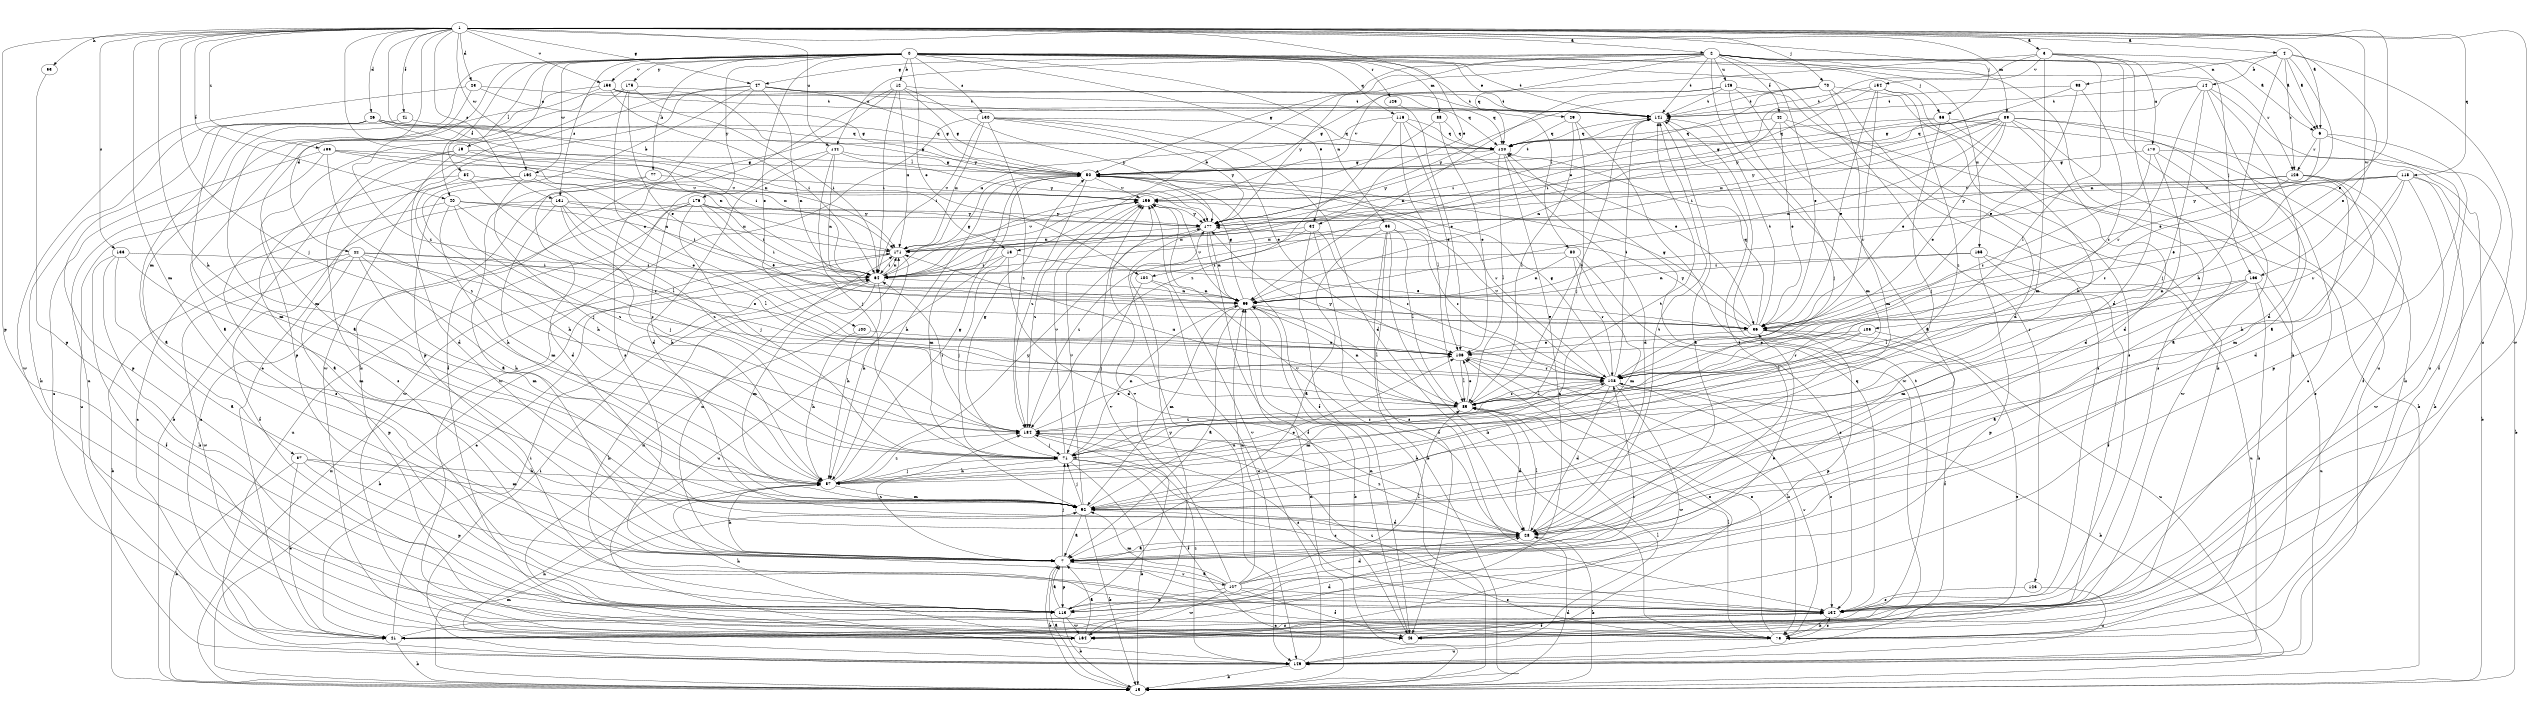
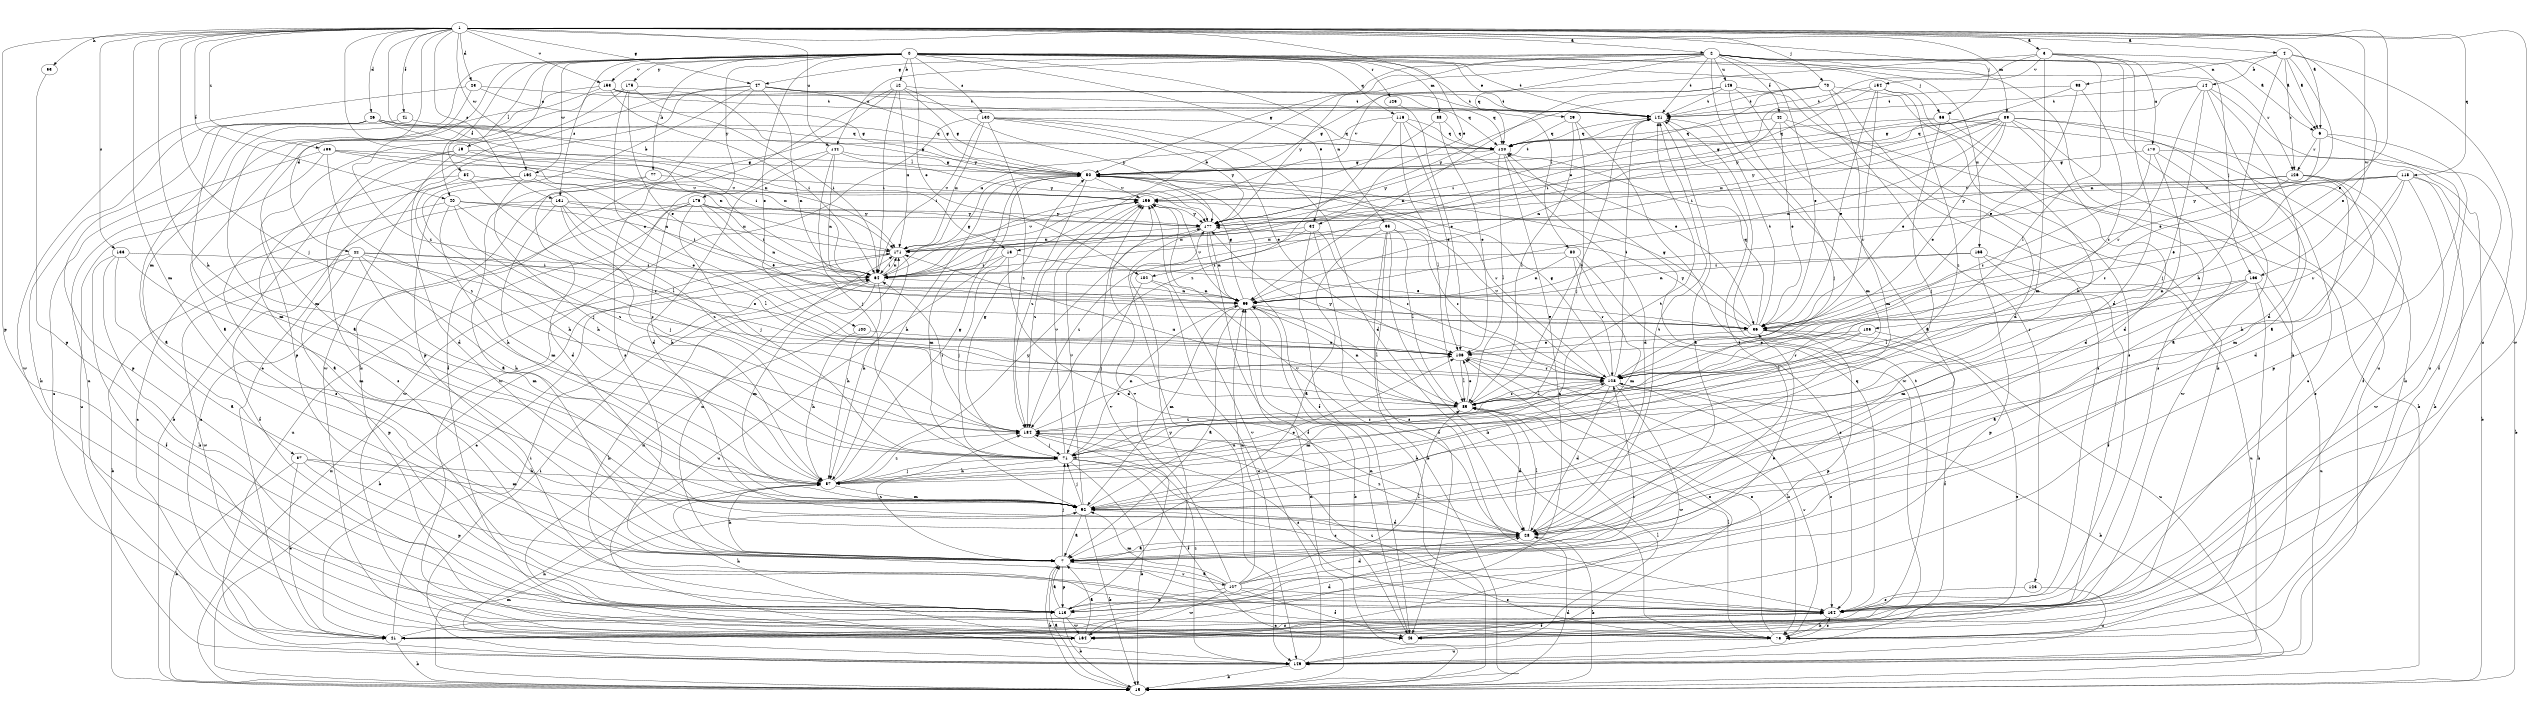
(774, 252) -> (774, 252)
